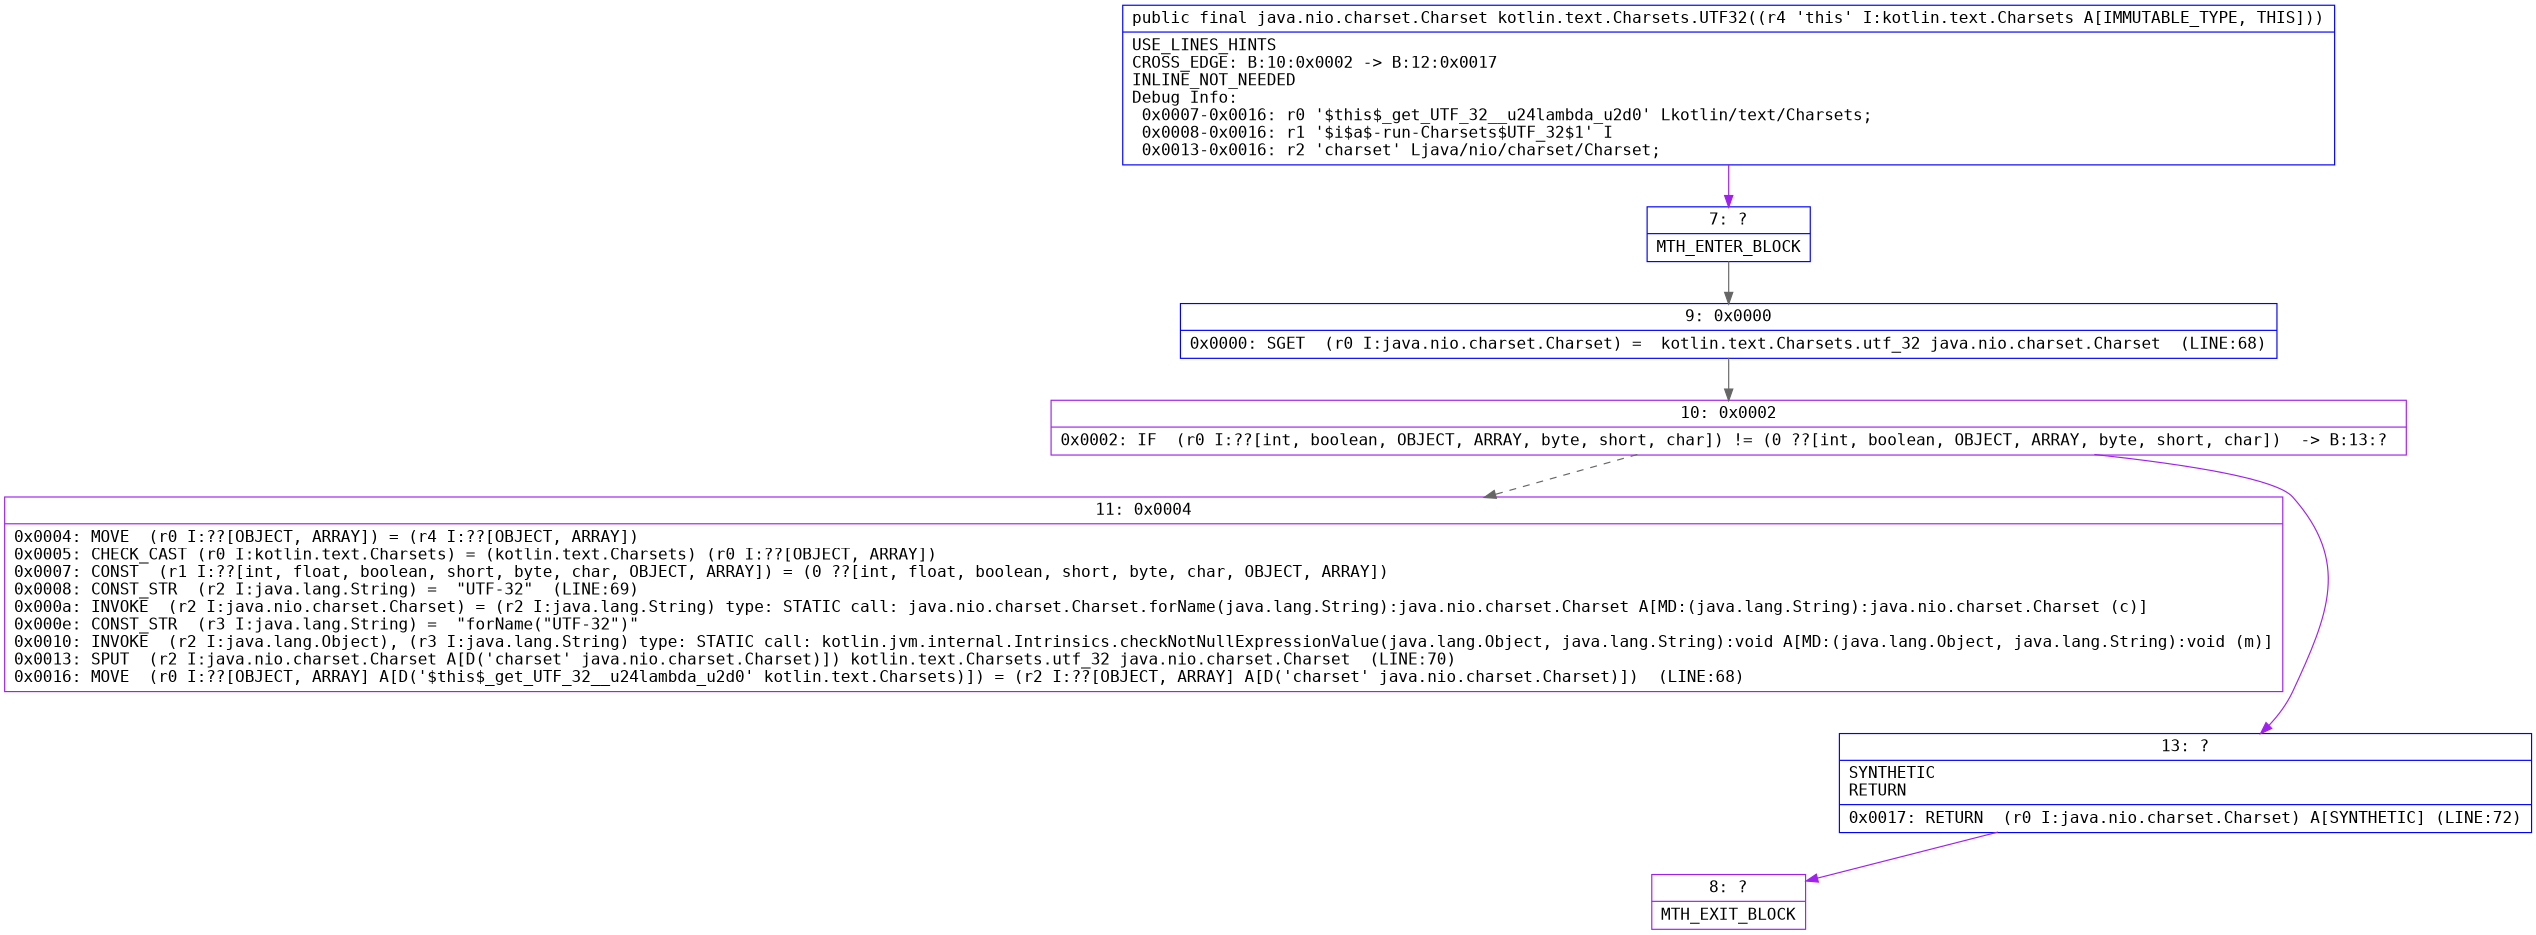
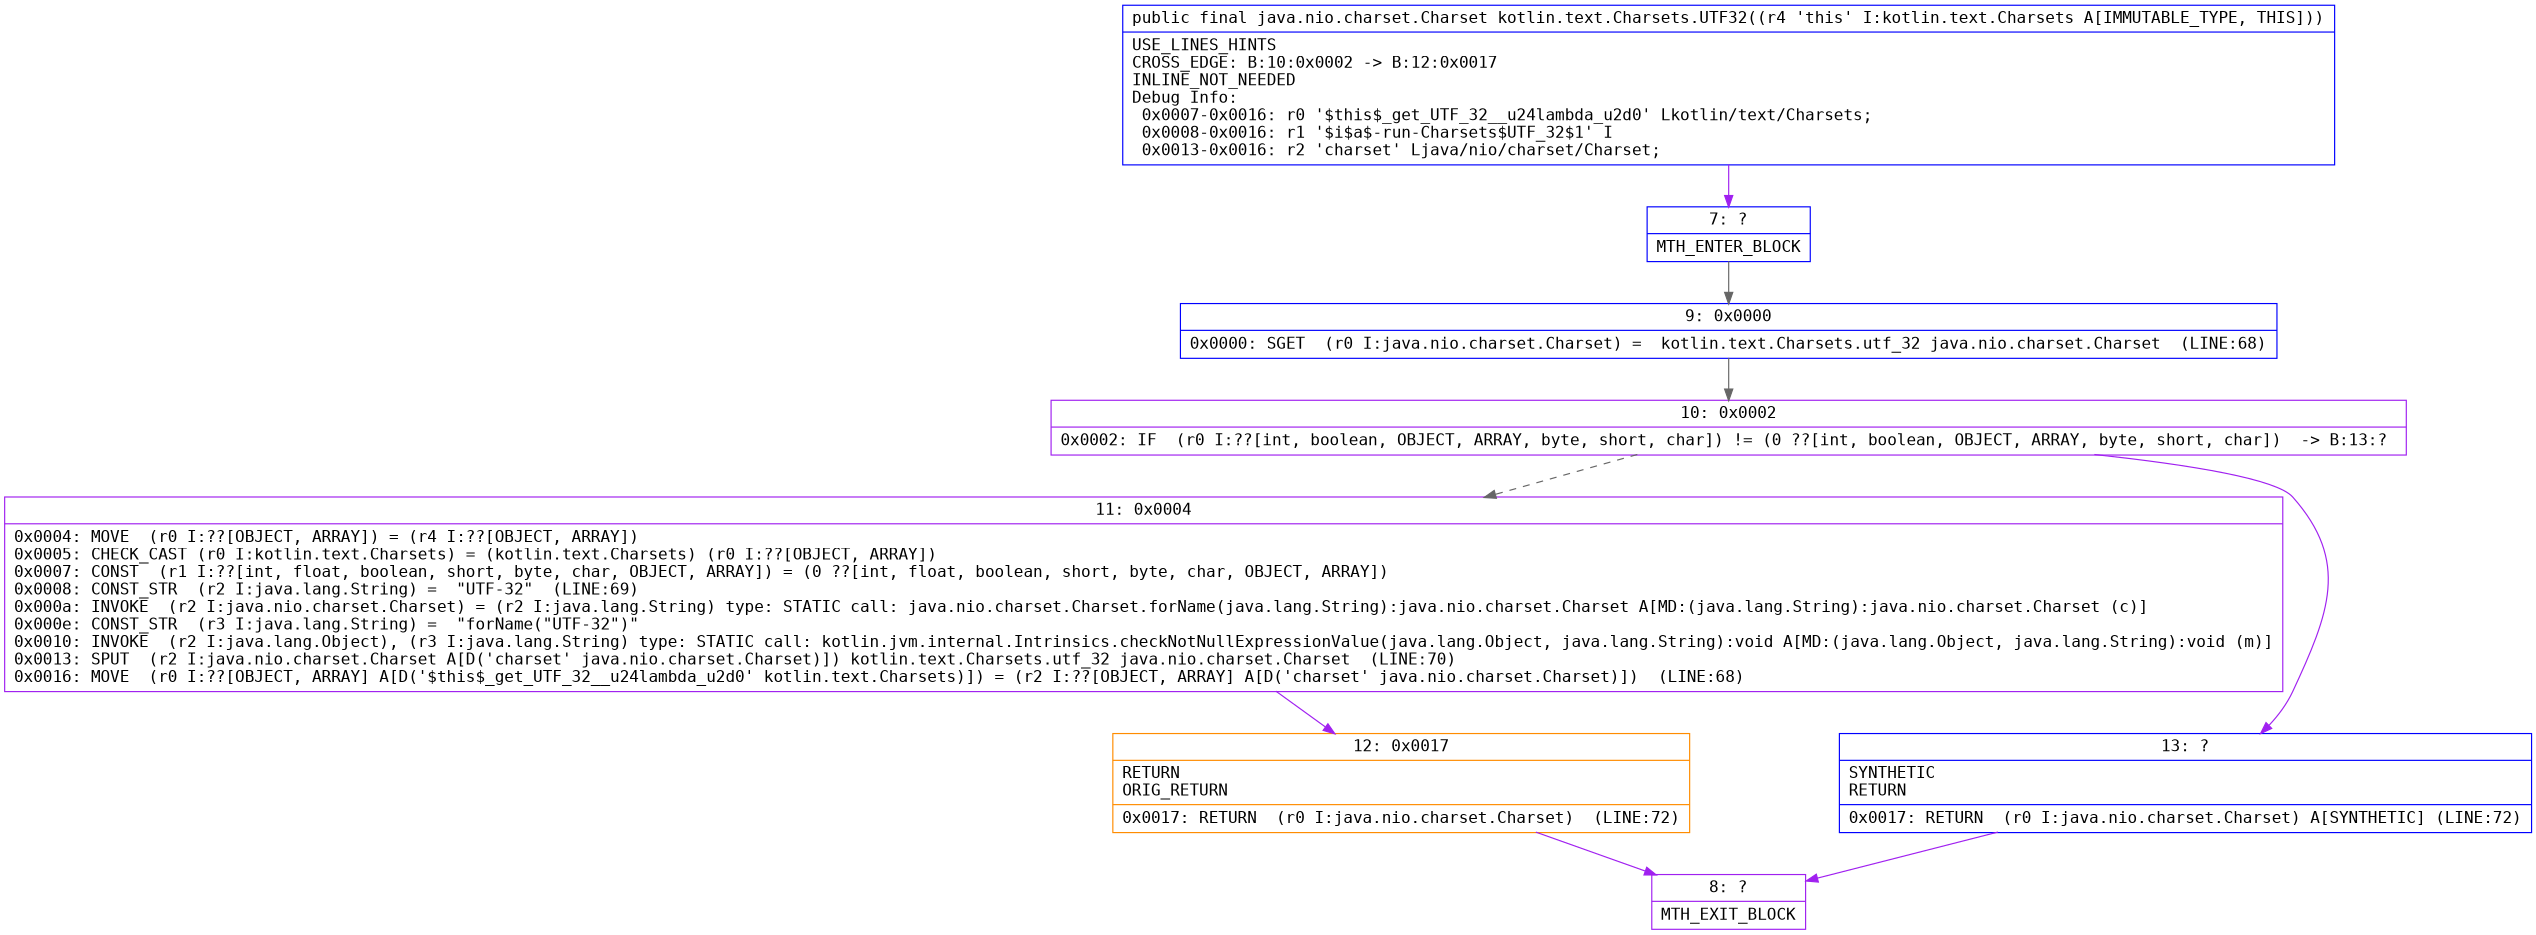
none -> (1401, 783)
